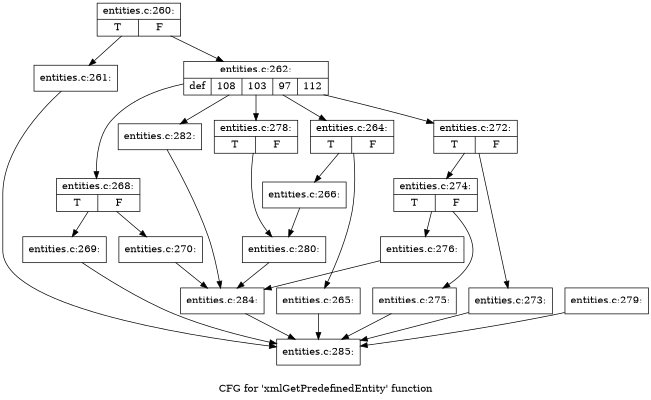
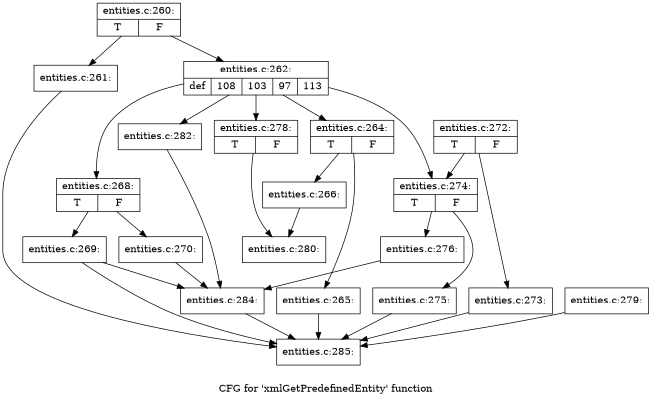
(313, 86) -> (313, 86)
(375, 108) -> (392, 115)
(256, 273) -> (140, 274)
